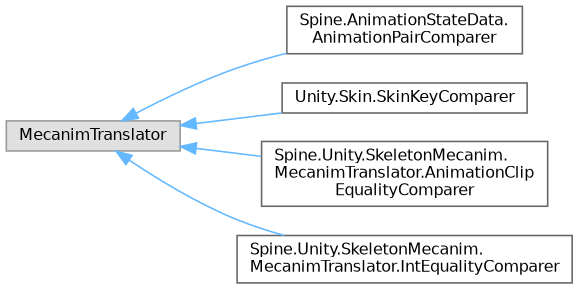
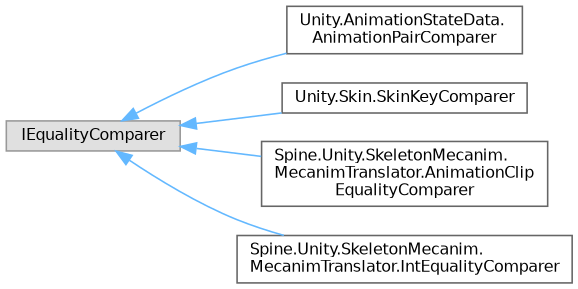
(405, 30) -> (405, 30)
(93, 136) -> (93, 136)
